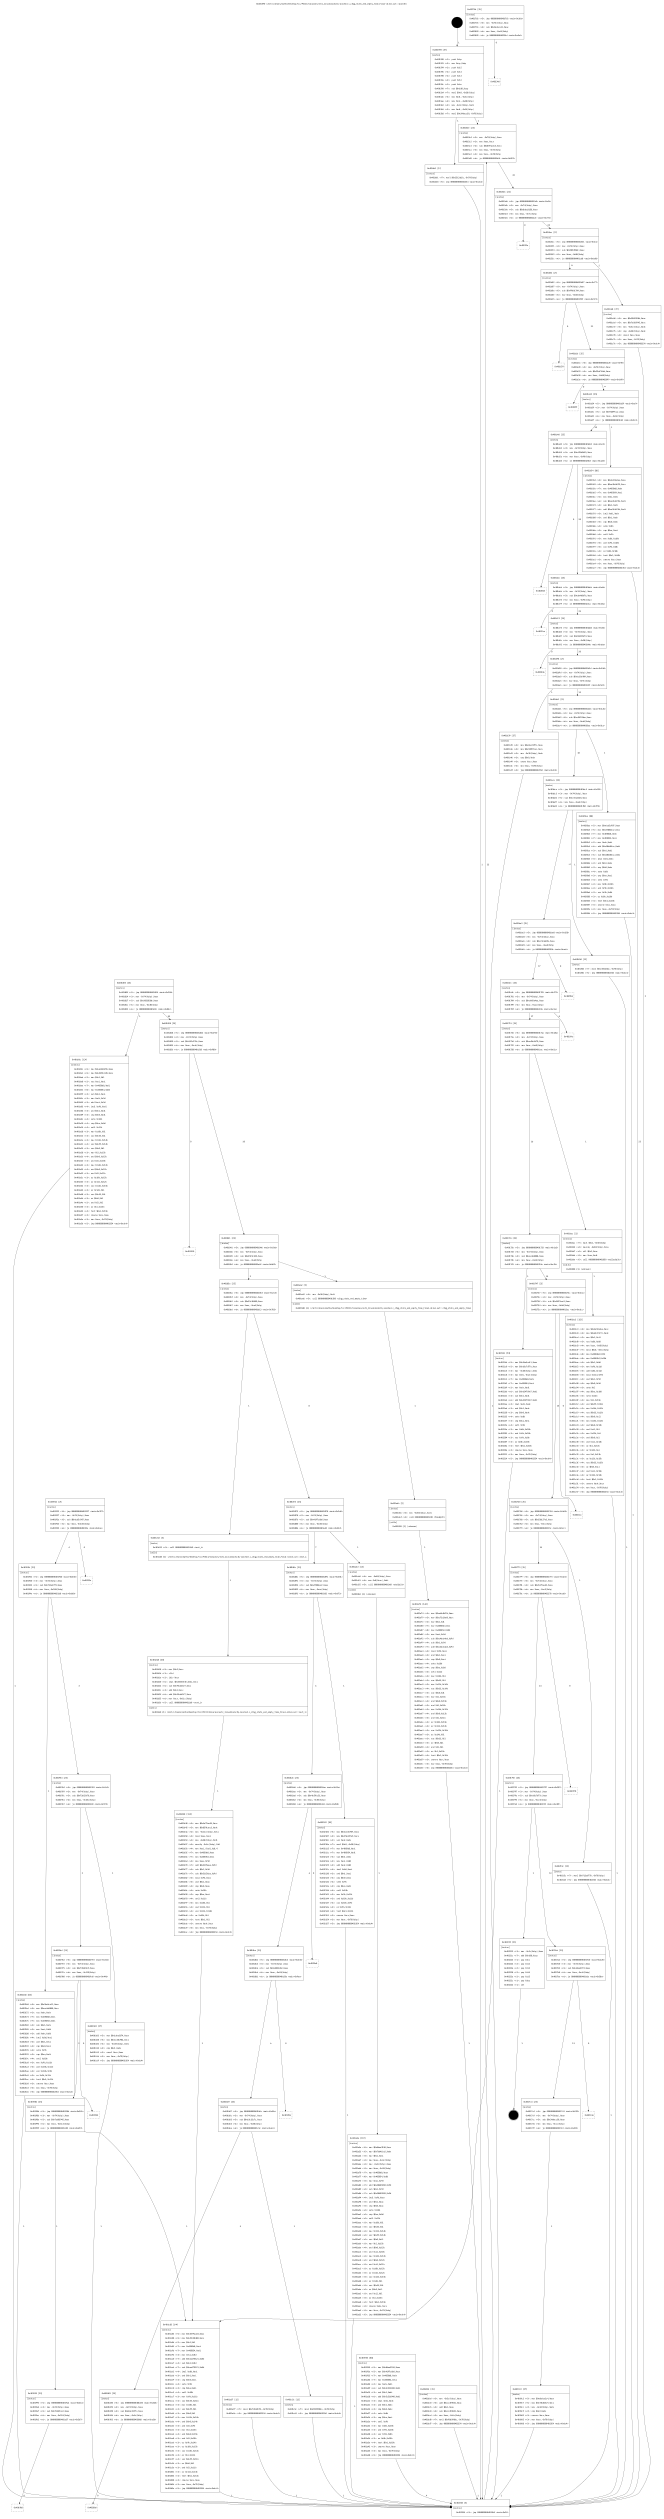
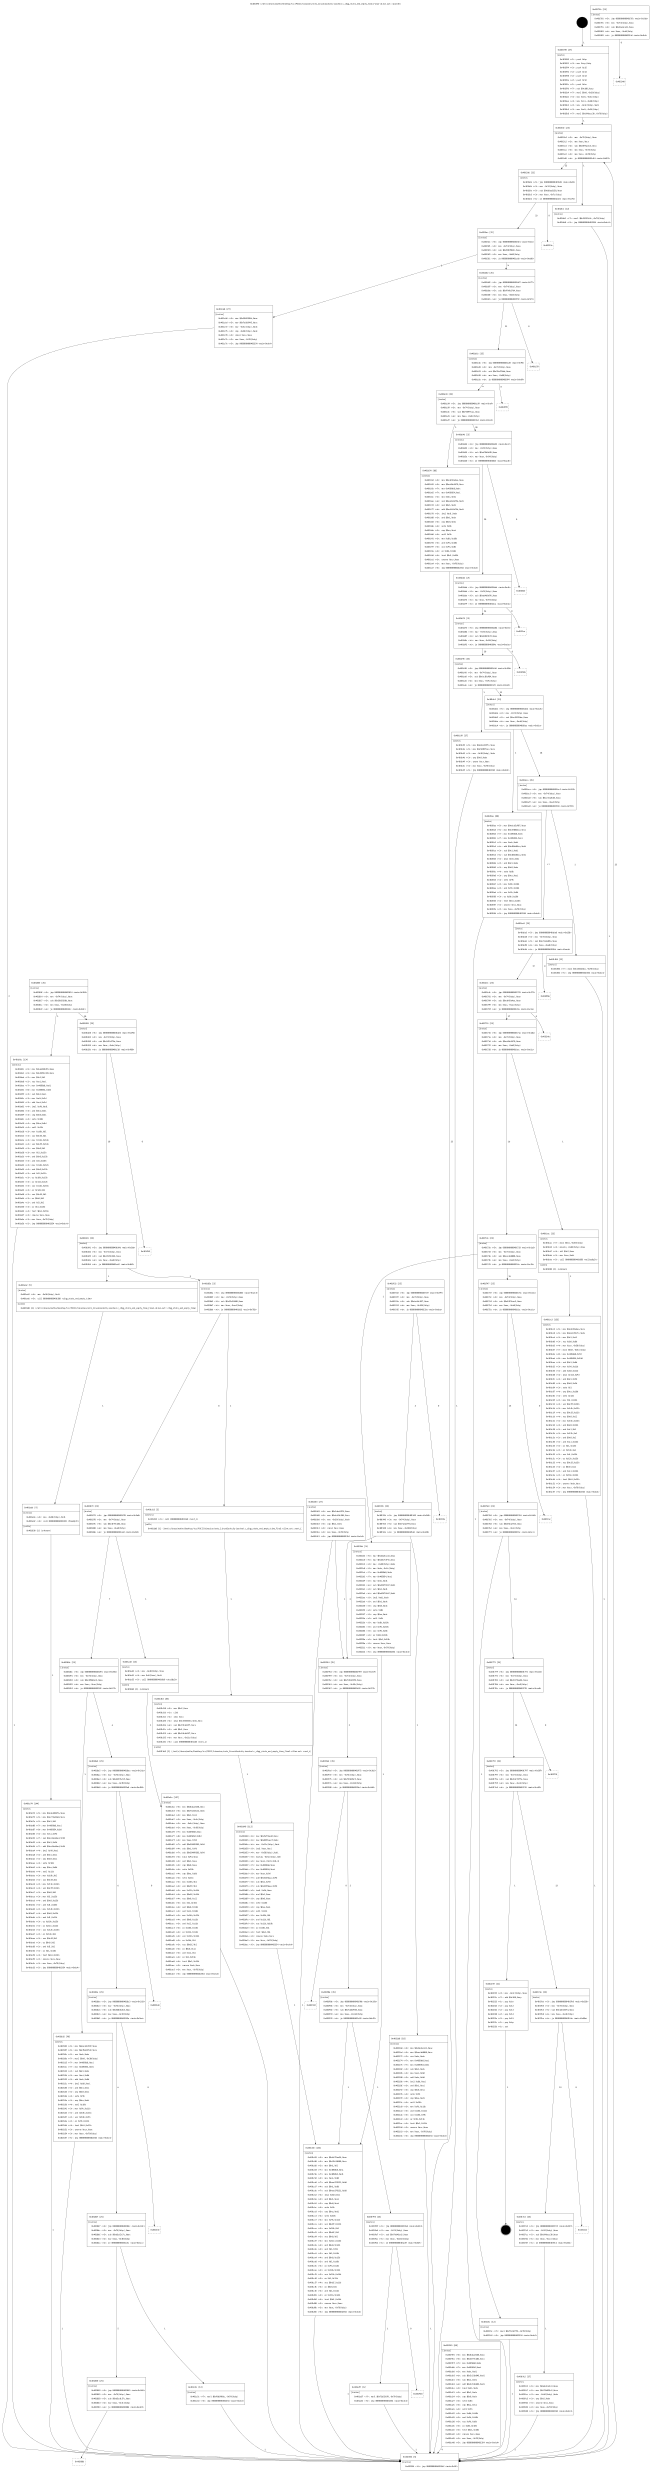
(455, 140) -> (582, 183)
(108, 1914) -> (337, 1599)
none -> (386, 2314)
(448, 2407) -> none
